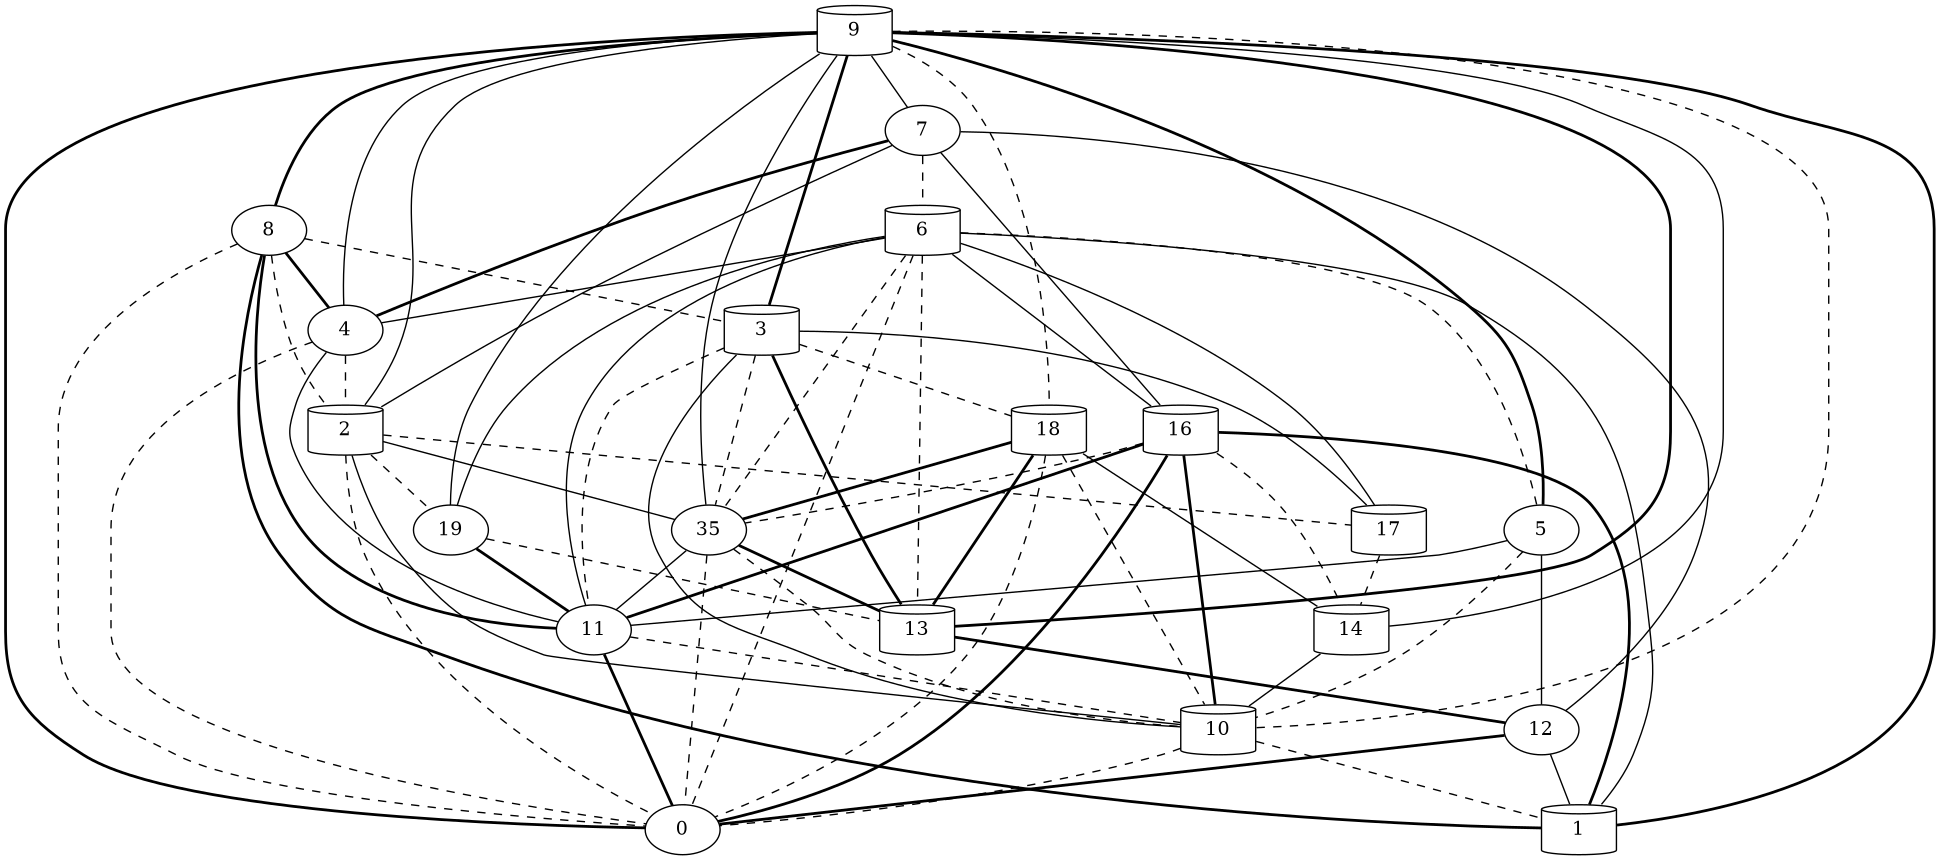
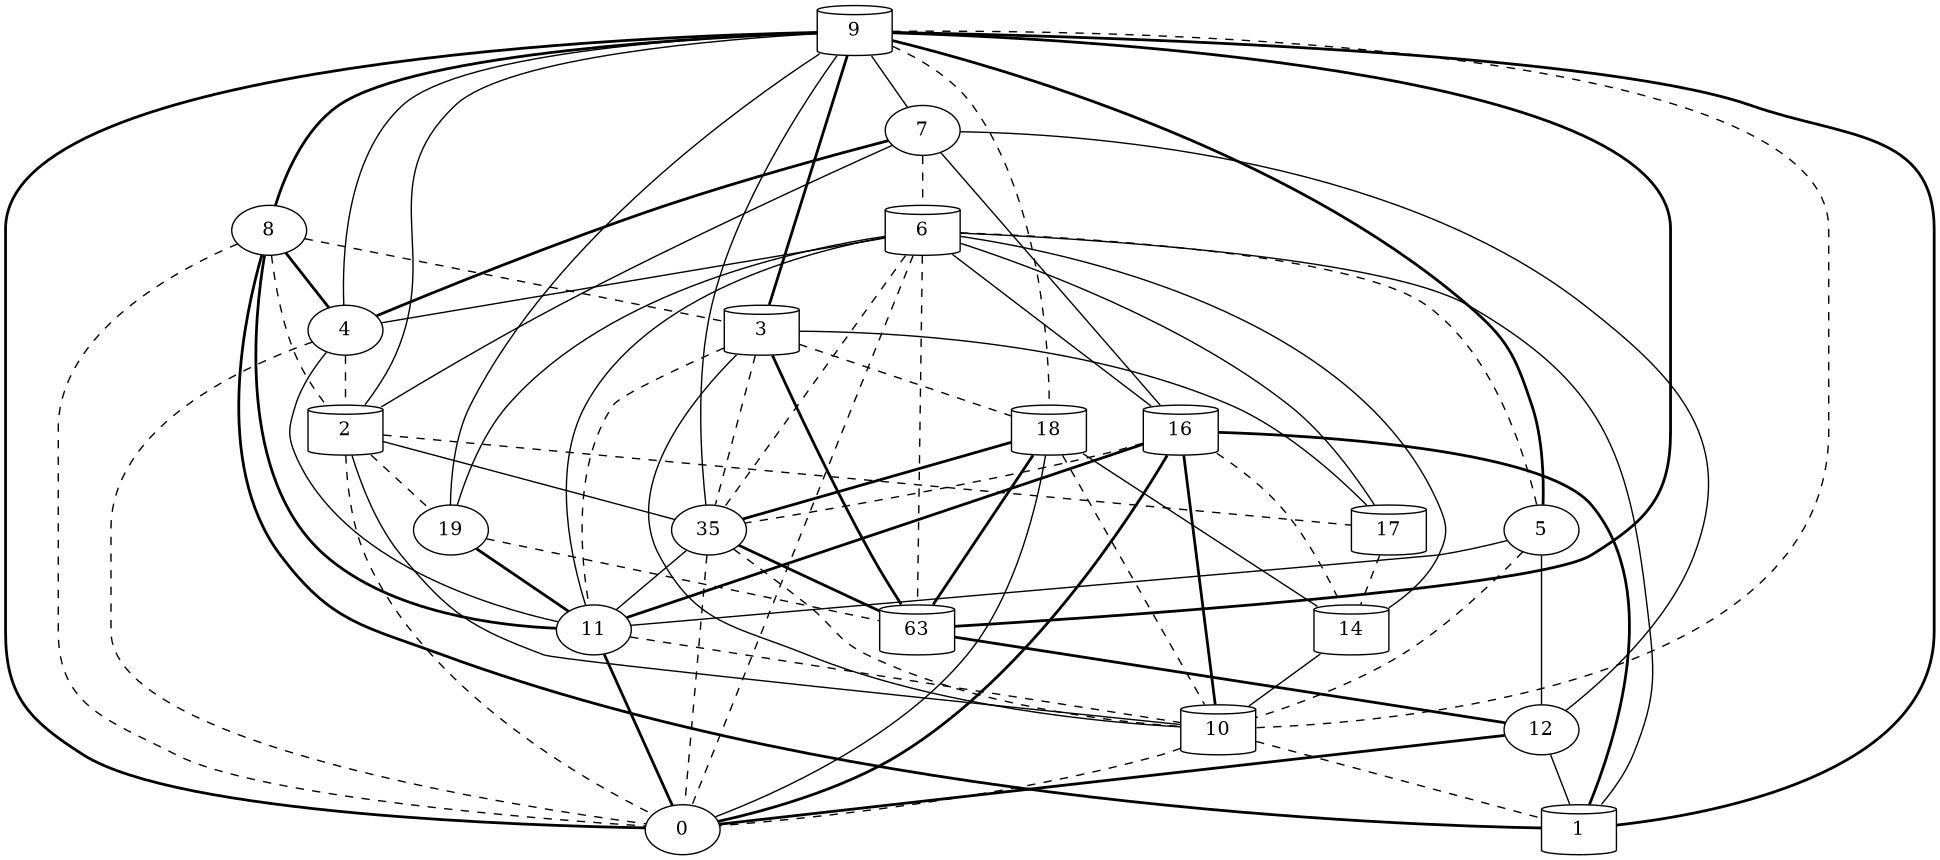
(1643, 130) -> (1288, 346)
(917, 630) -> (917, 630)
(956, 667) -> (956, 667)
